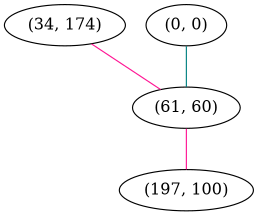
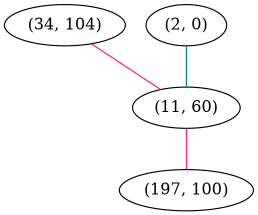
(65, 25) -> (65, 25)
(186, 25) -> (186, 25)
(186, 108) -> (186, 108)
